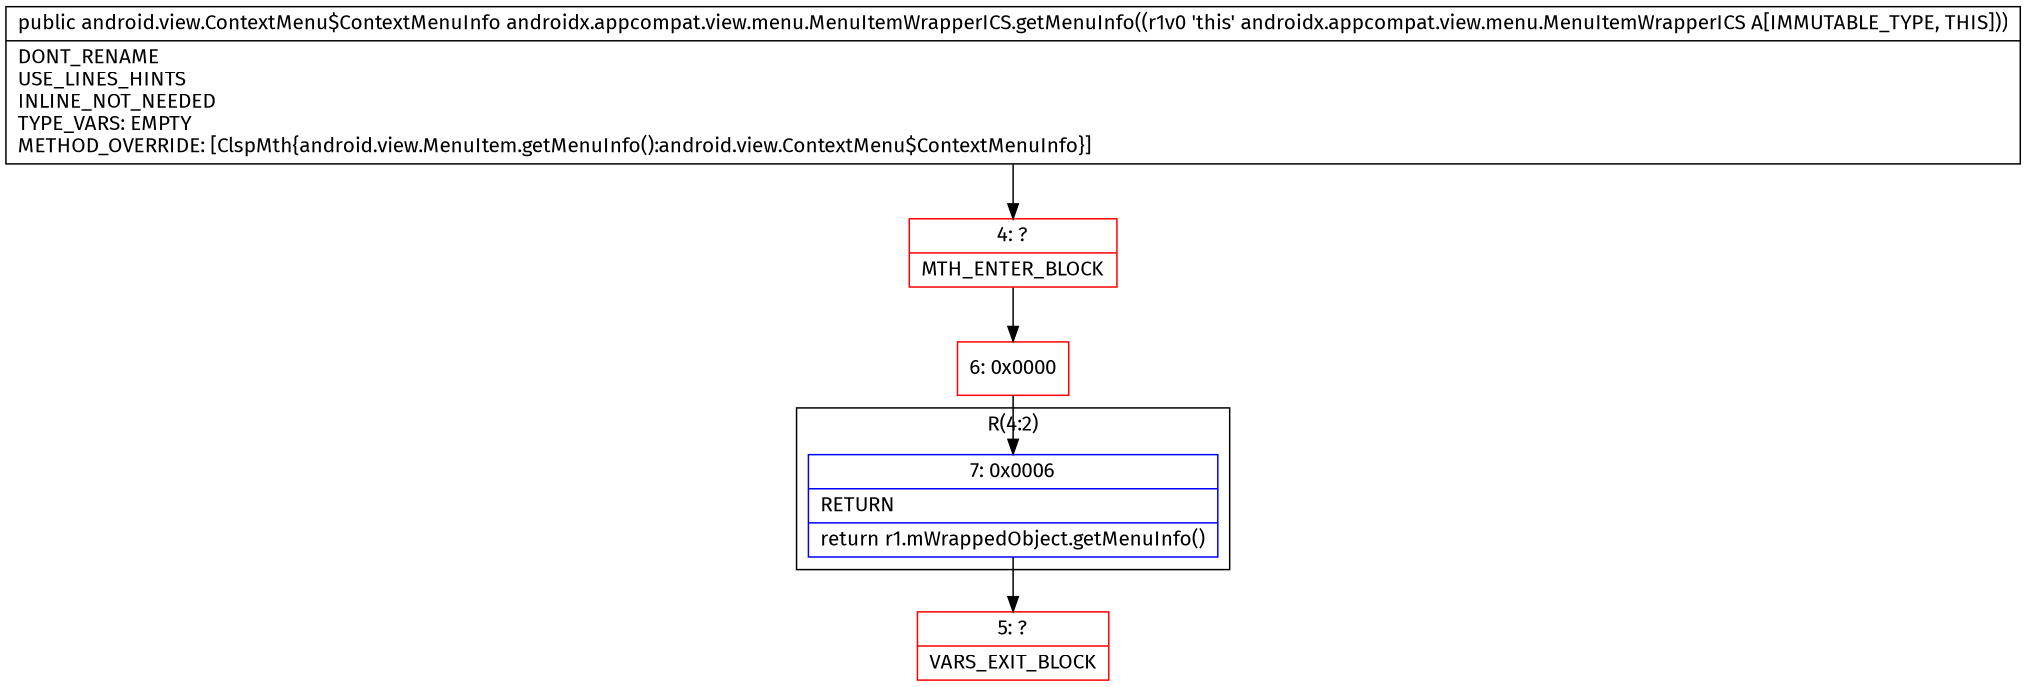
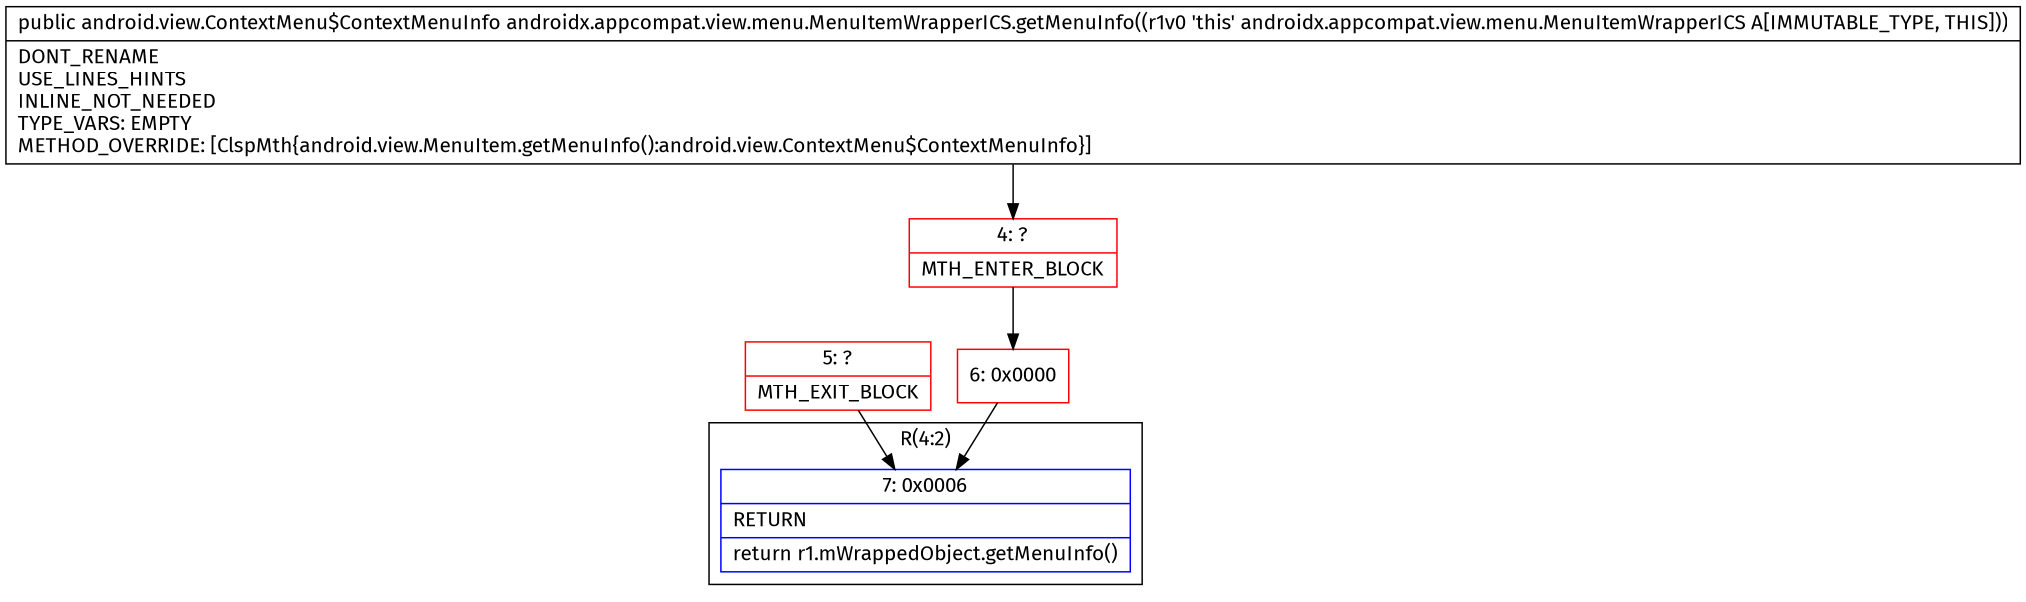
(1013, 579) -> (873, 433)
(1013, 662) -> (838, 392)
